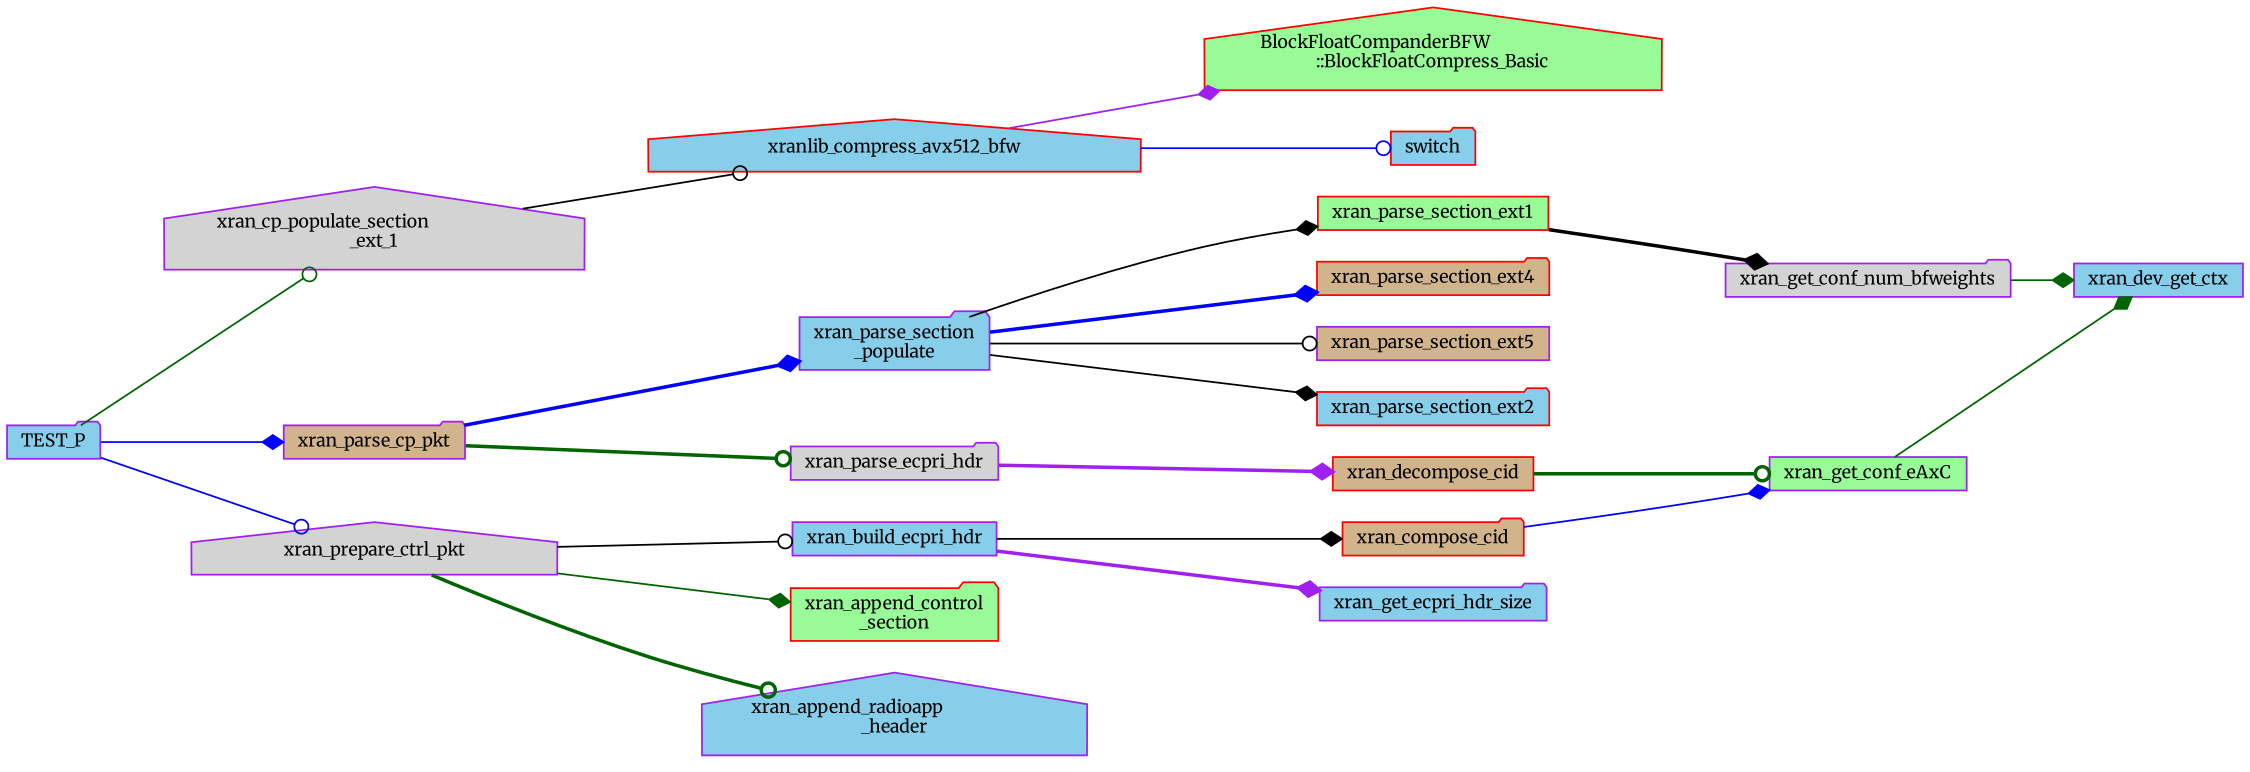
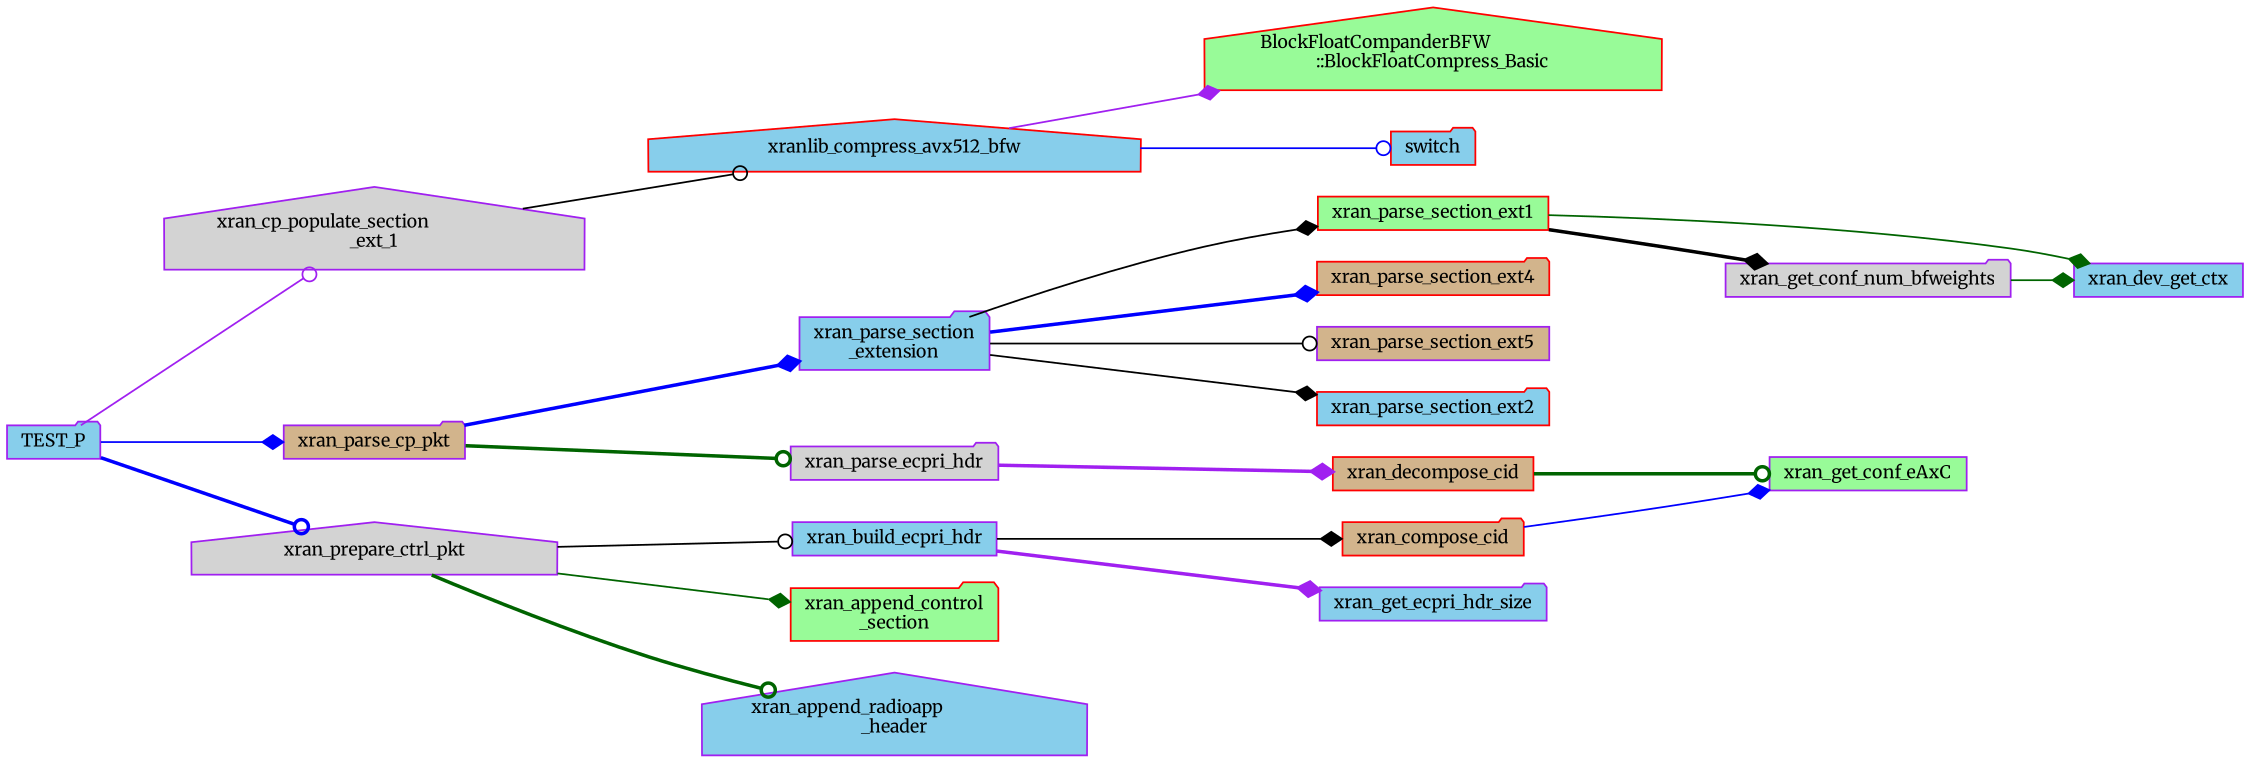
(895, 344) -> (895, 344)
(192, 352) -> (192, 352)
(2004, 383) -> (1809, 228)
(198, 491) -> (198, 491)
